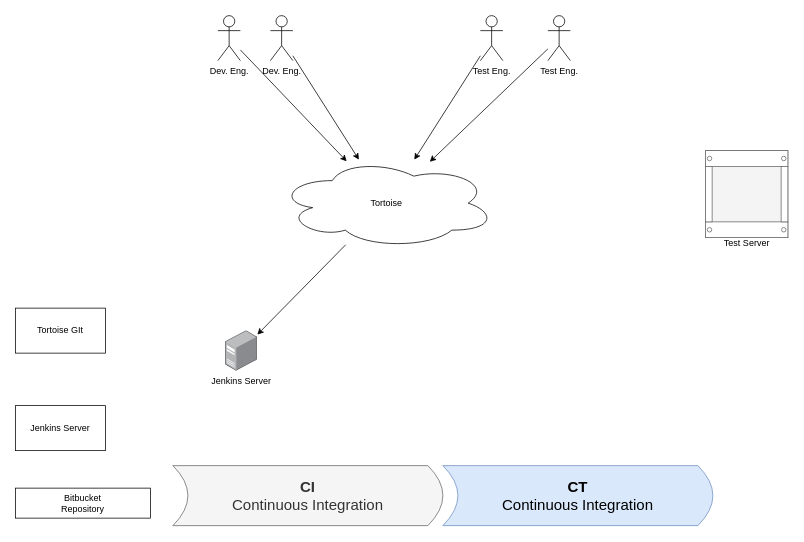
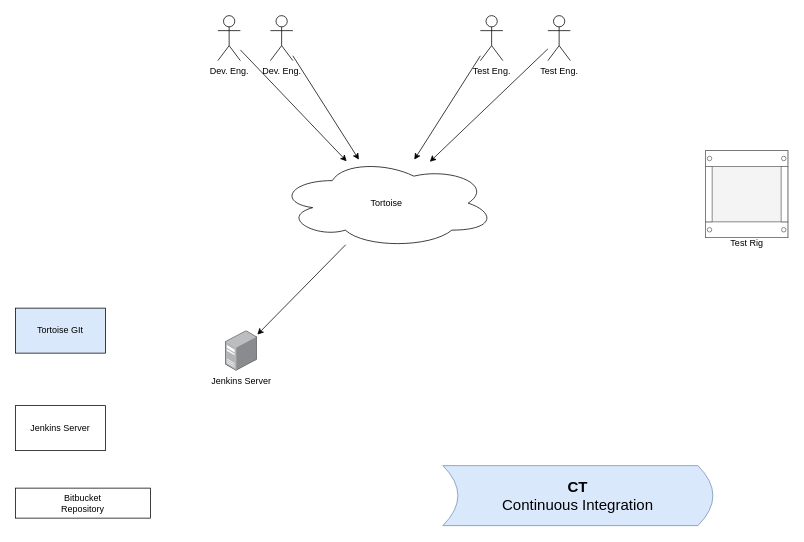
(747, 244) -> (747, 244)
(60, 330) -> (60, 330)
(308, 495) -> none
